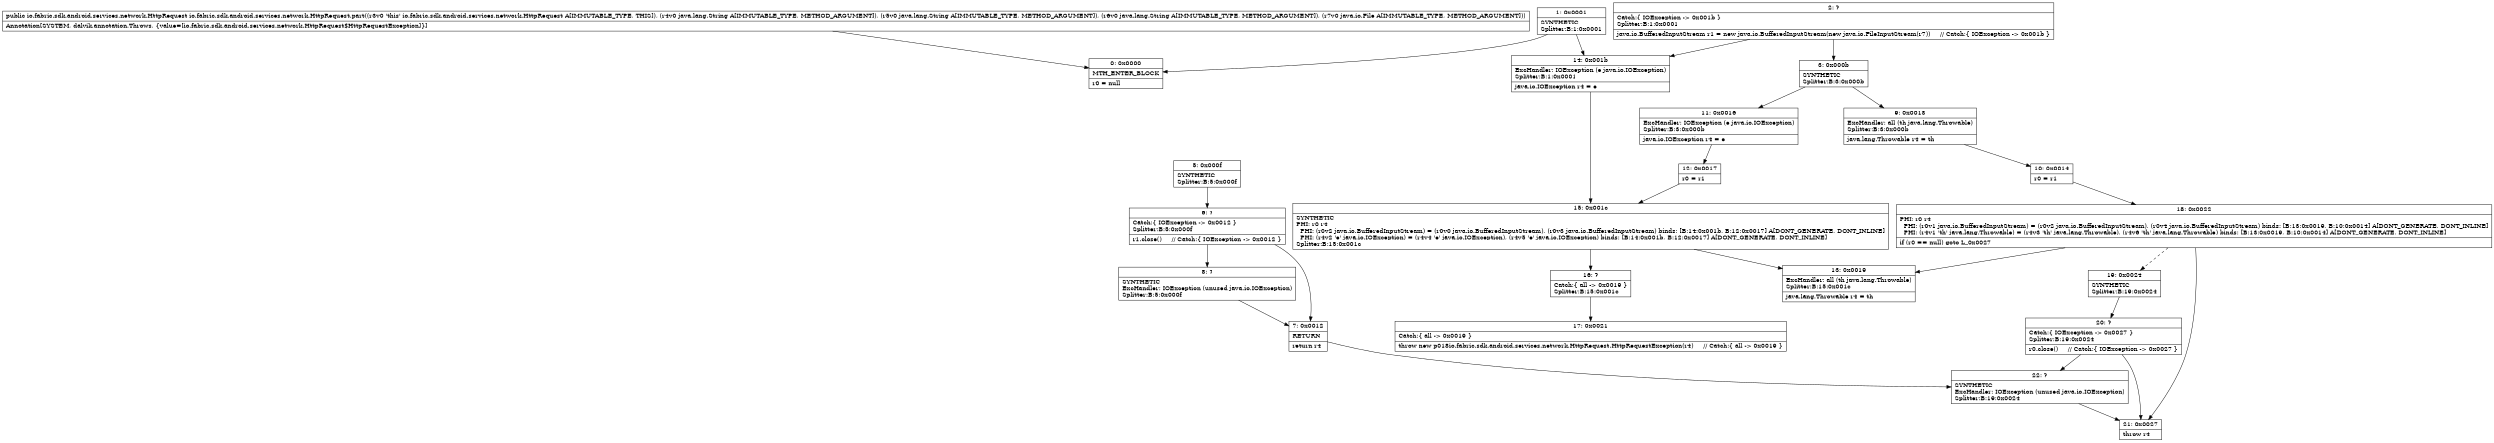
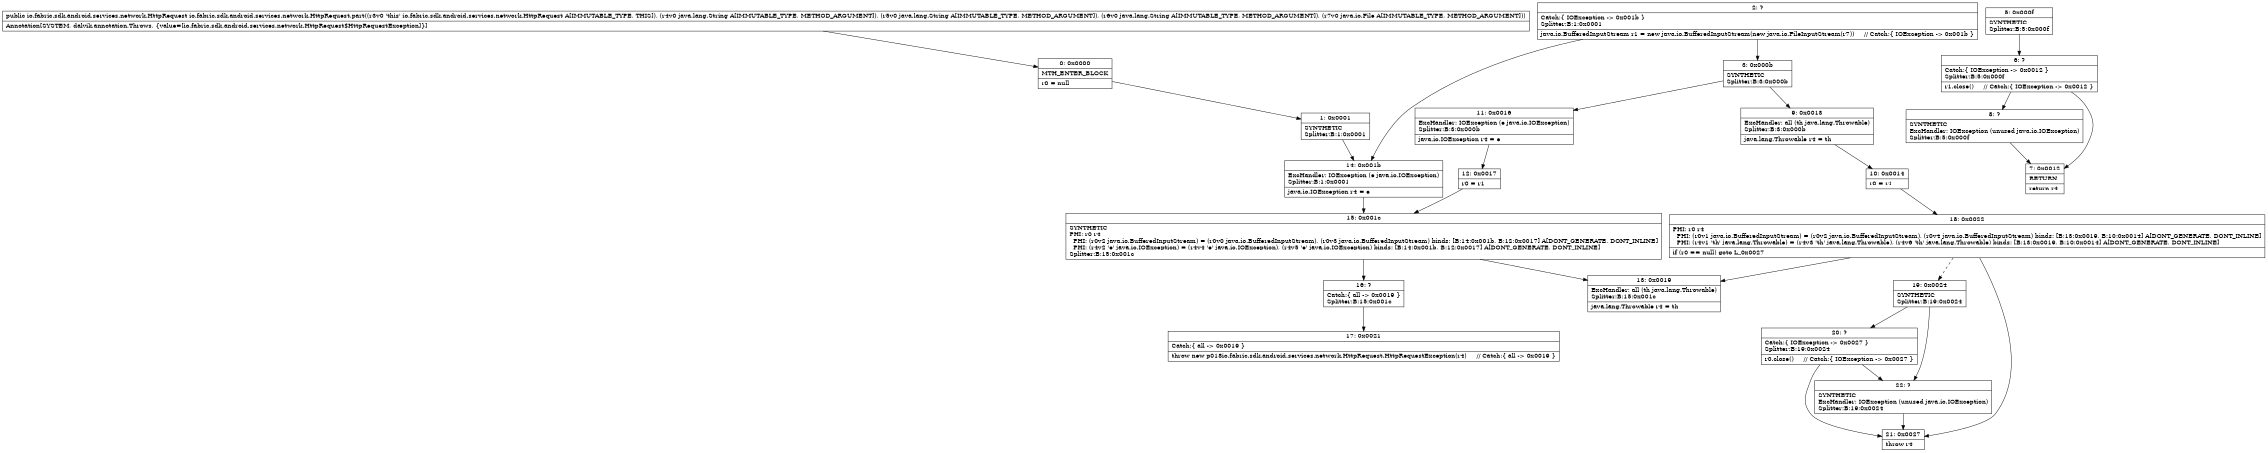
(1358, 61) -> (1204, 100)
(1636, 377) -> (1926, 343)
